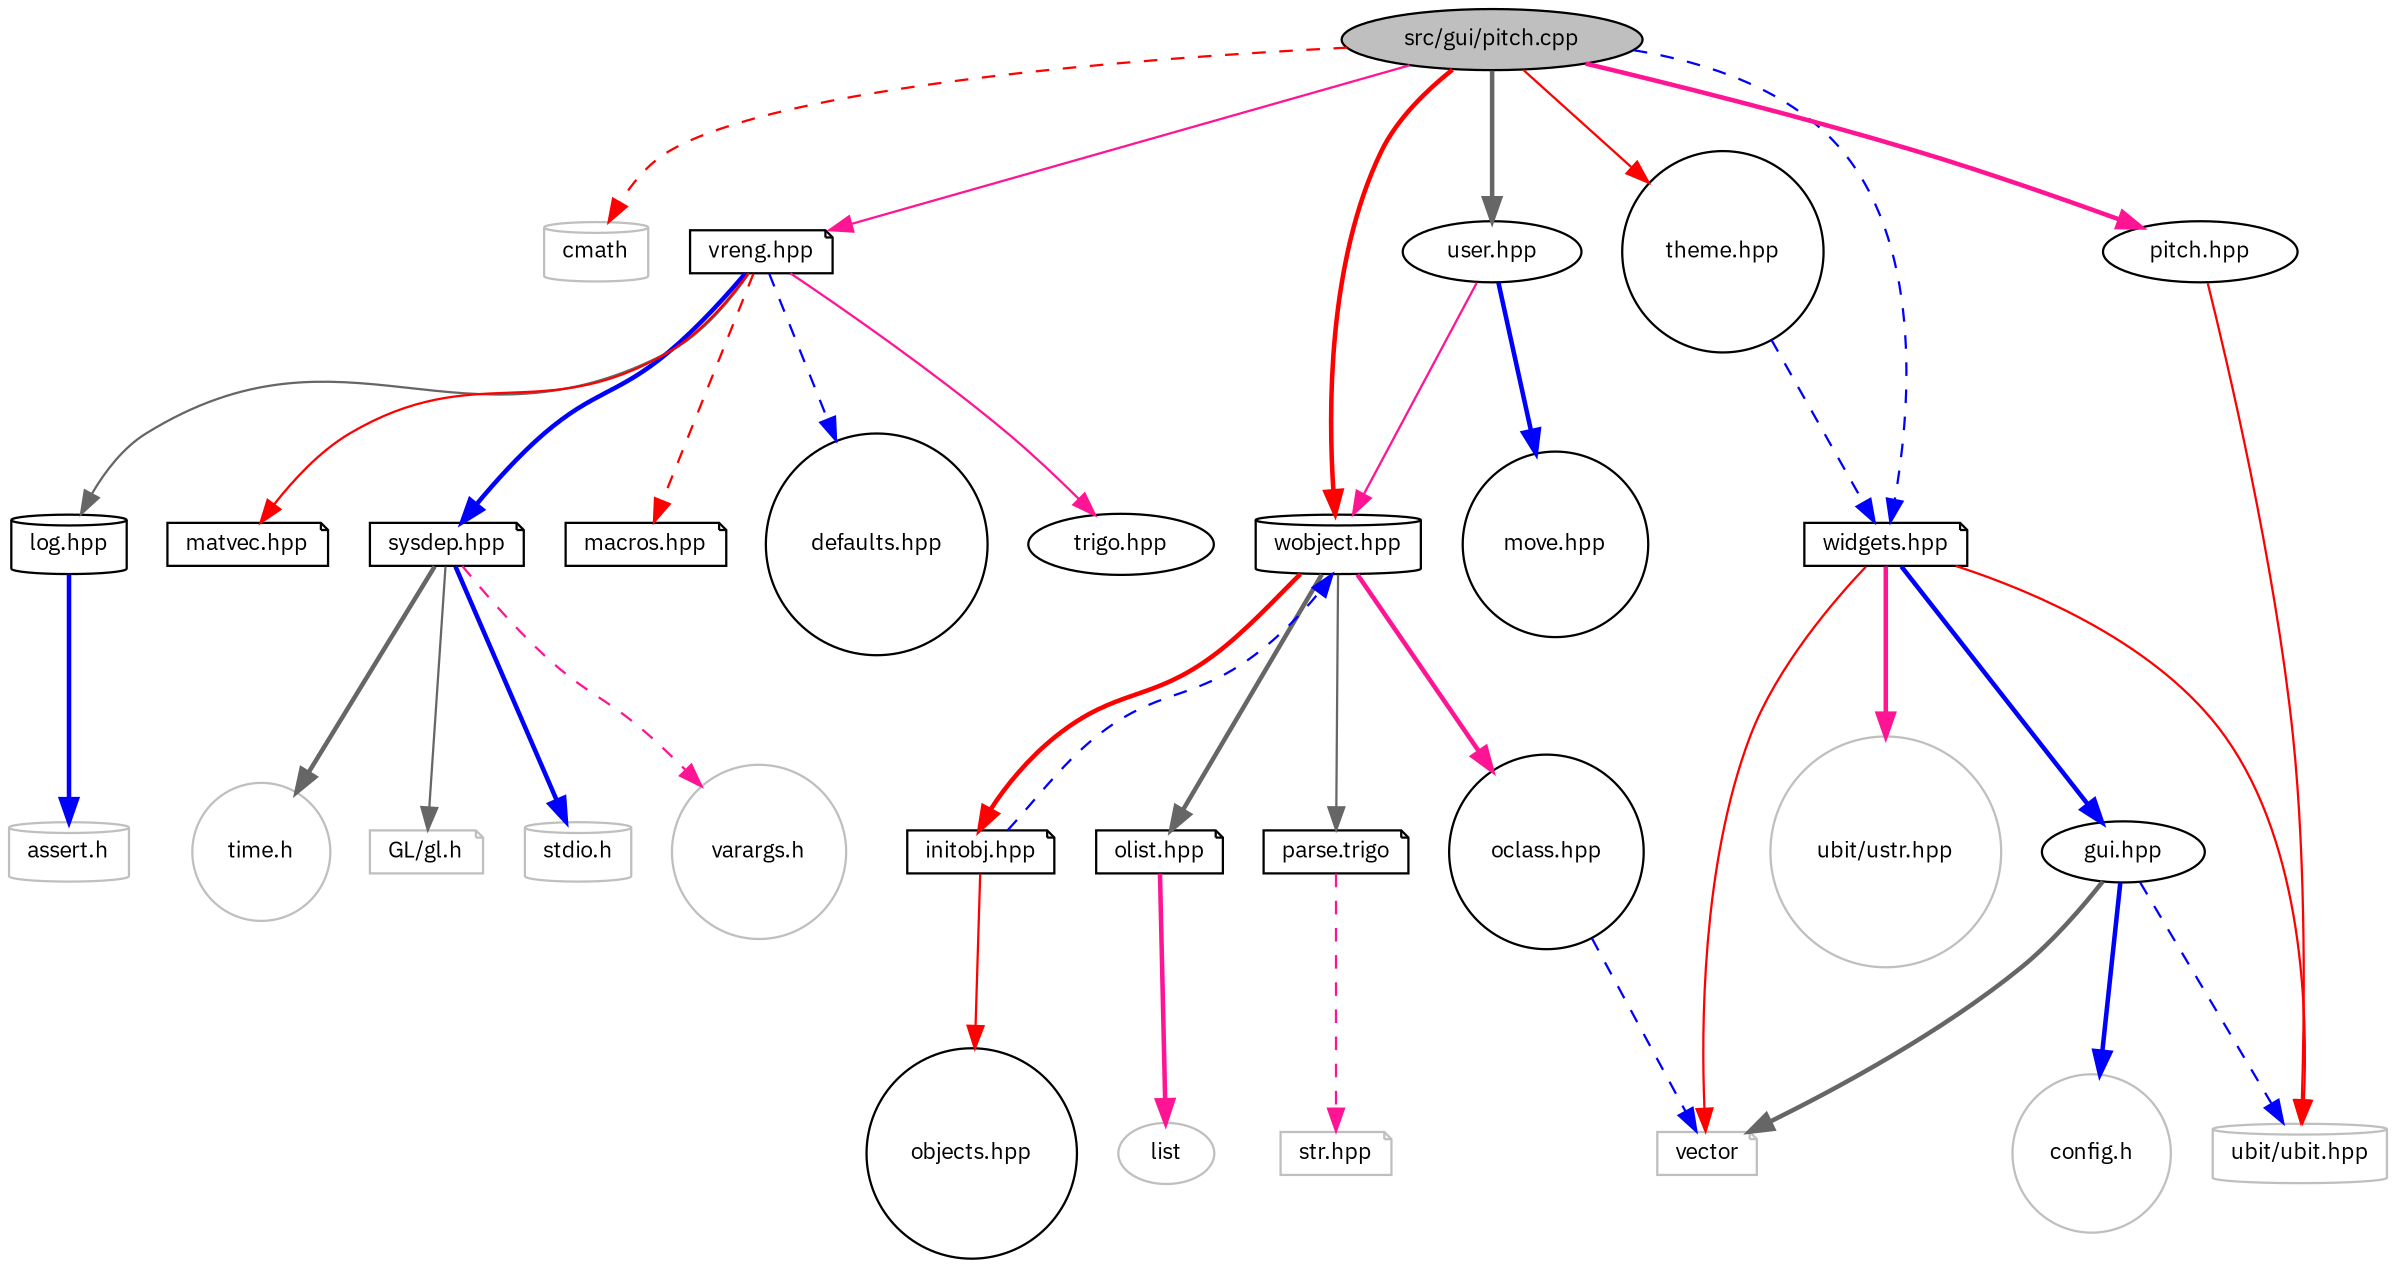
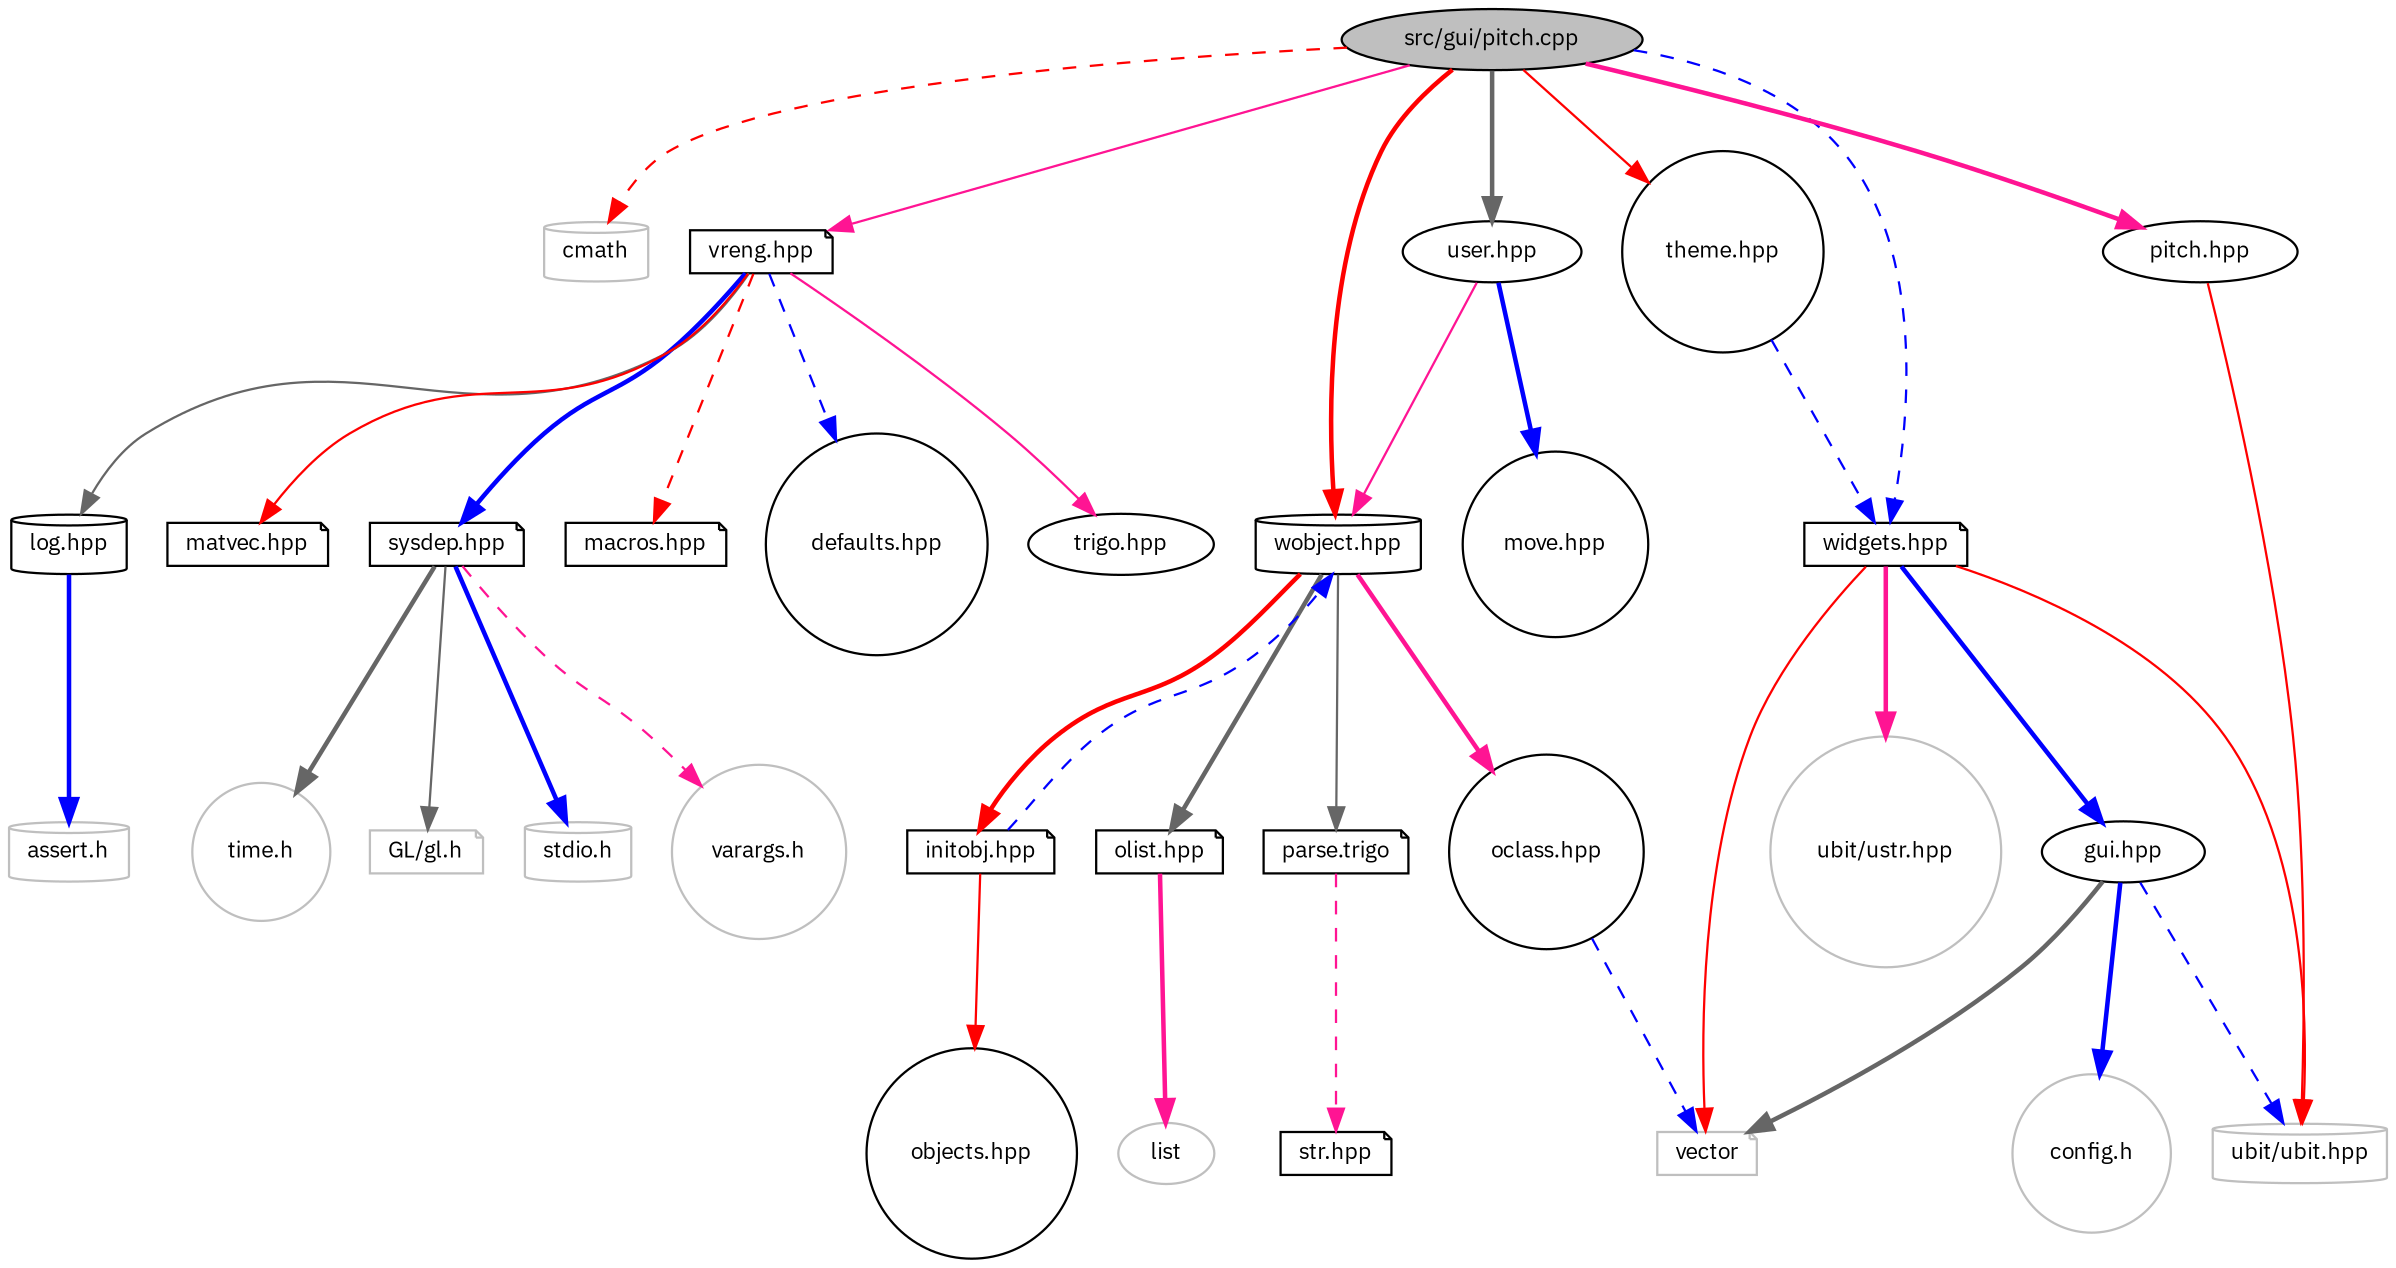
(1336, 1153) -> (1336, 1153)
